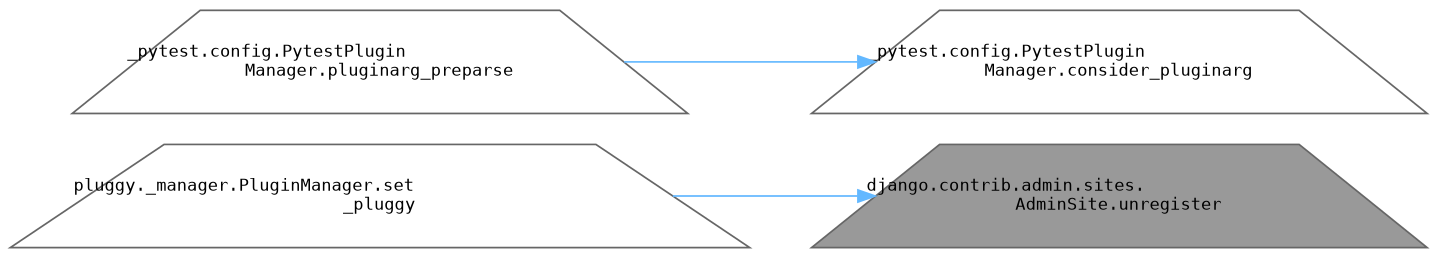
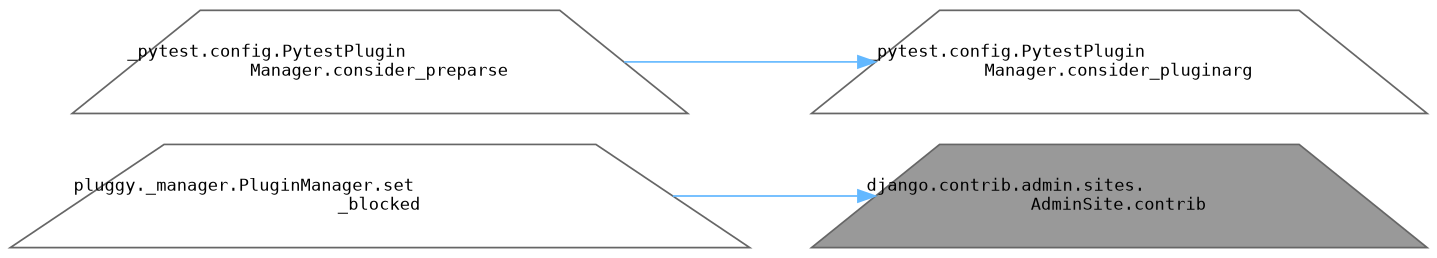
(380, 62) -> (380, 62)
(380, 196) -> (380, 196)
(1119, 196) -> (1119, 196)
